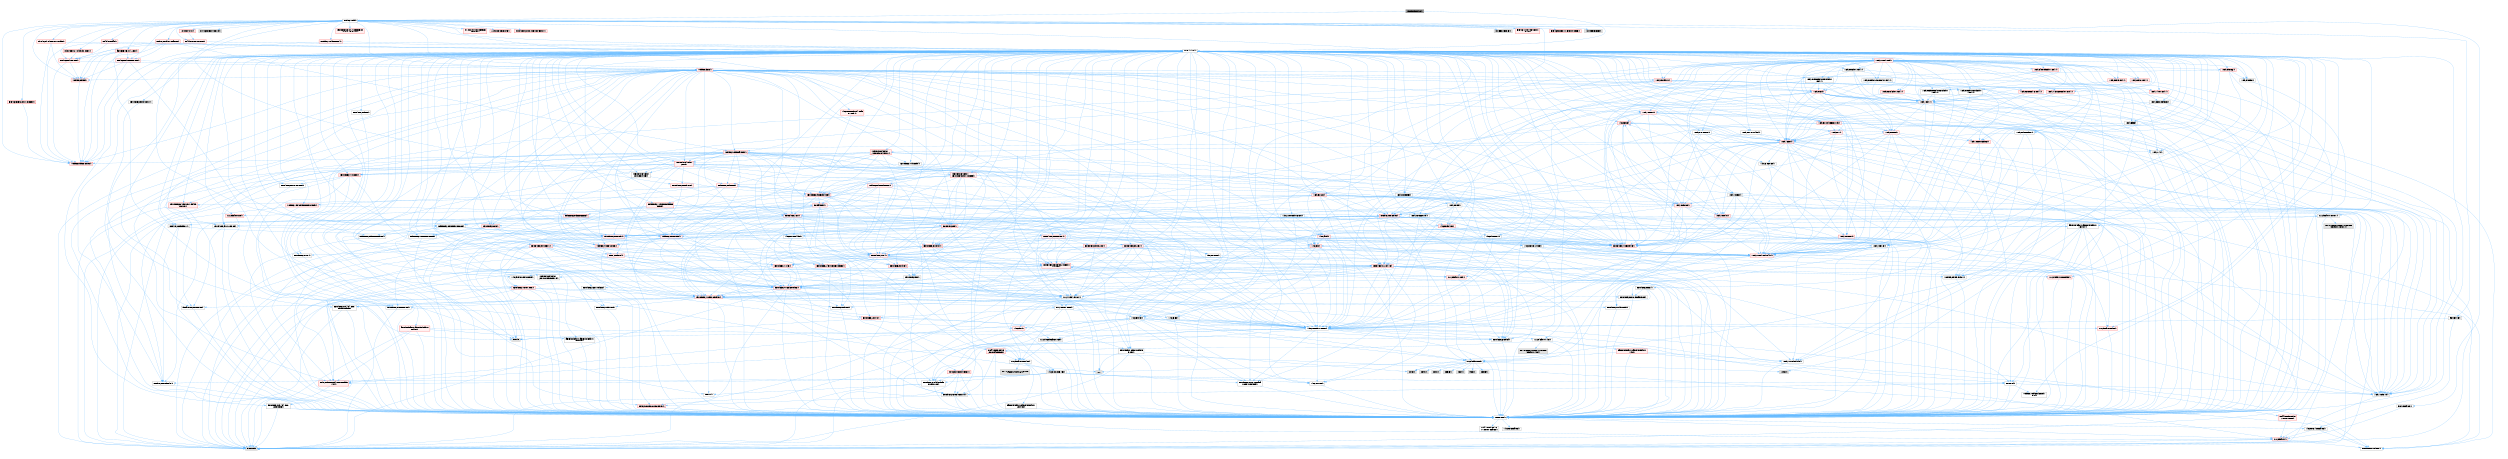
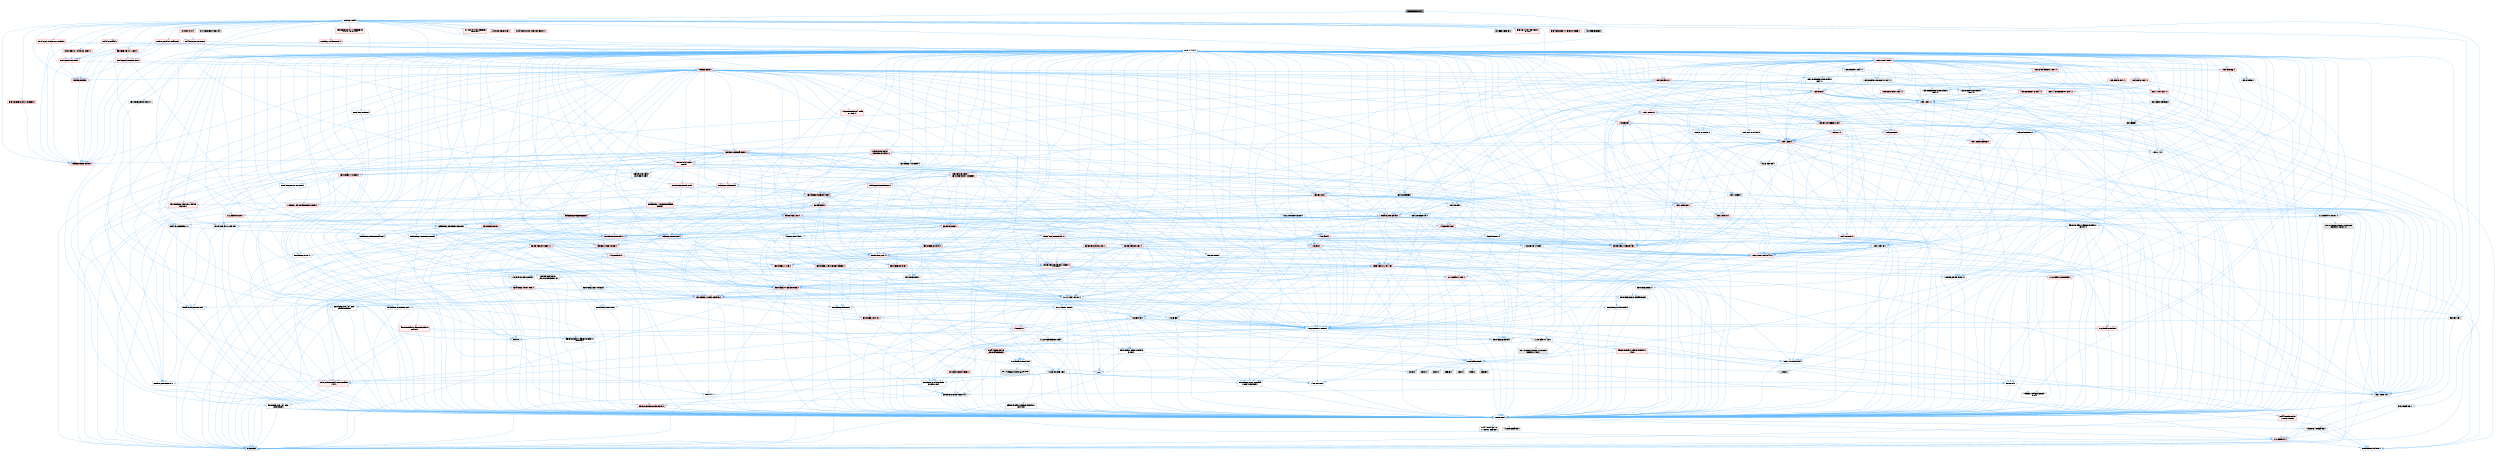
(1341, 230) -> (996, 202)
(616, 256) -> (616, 256)
(1032, 365) -> (1068, 340)
